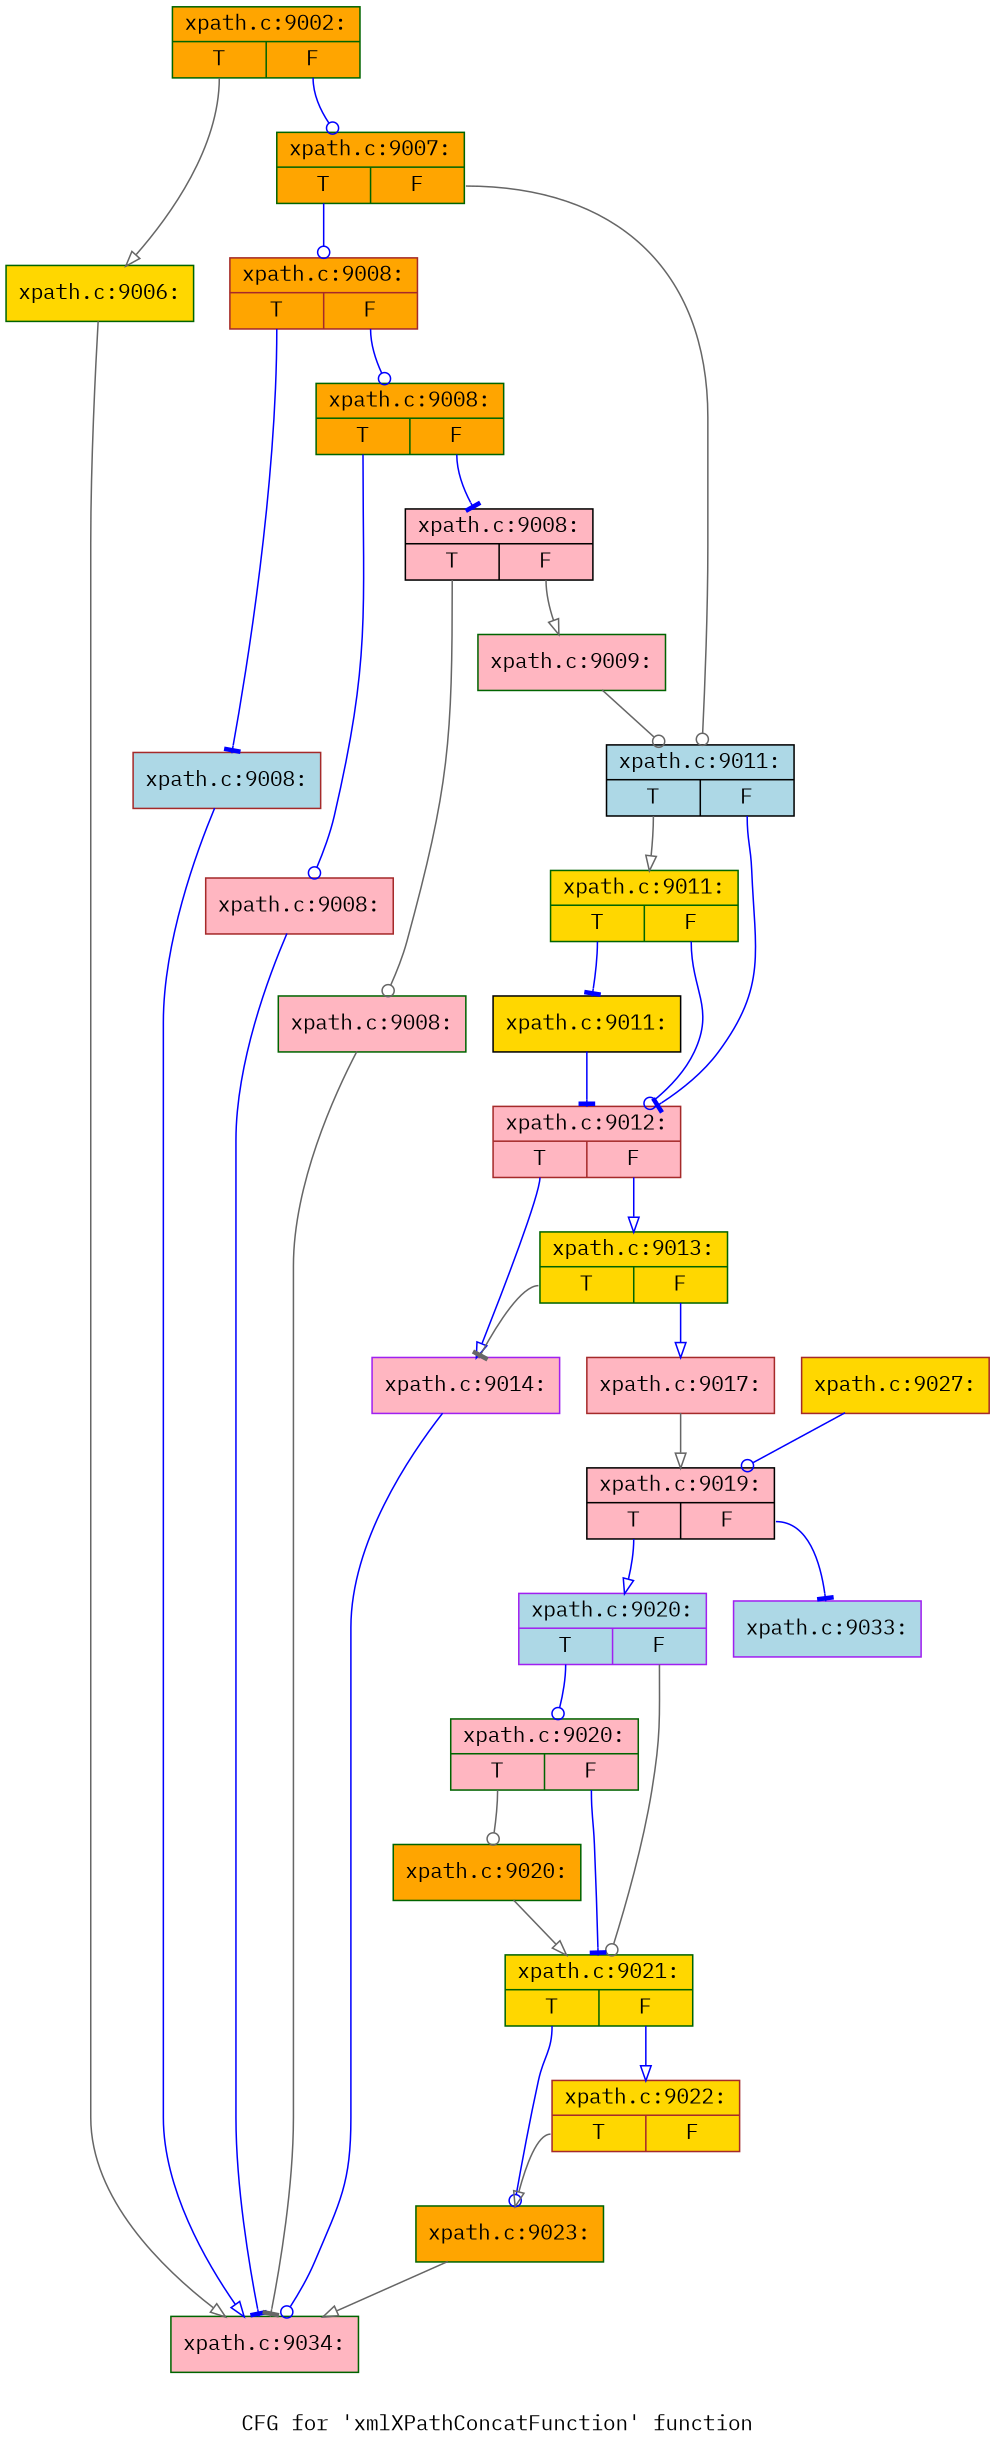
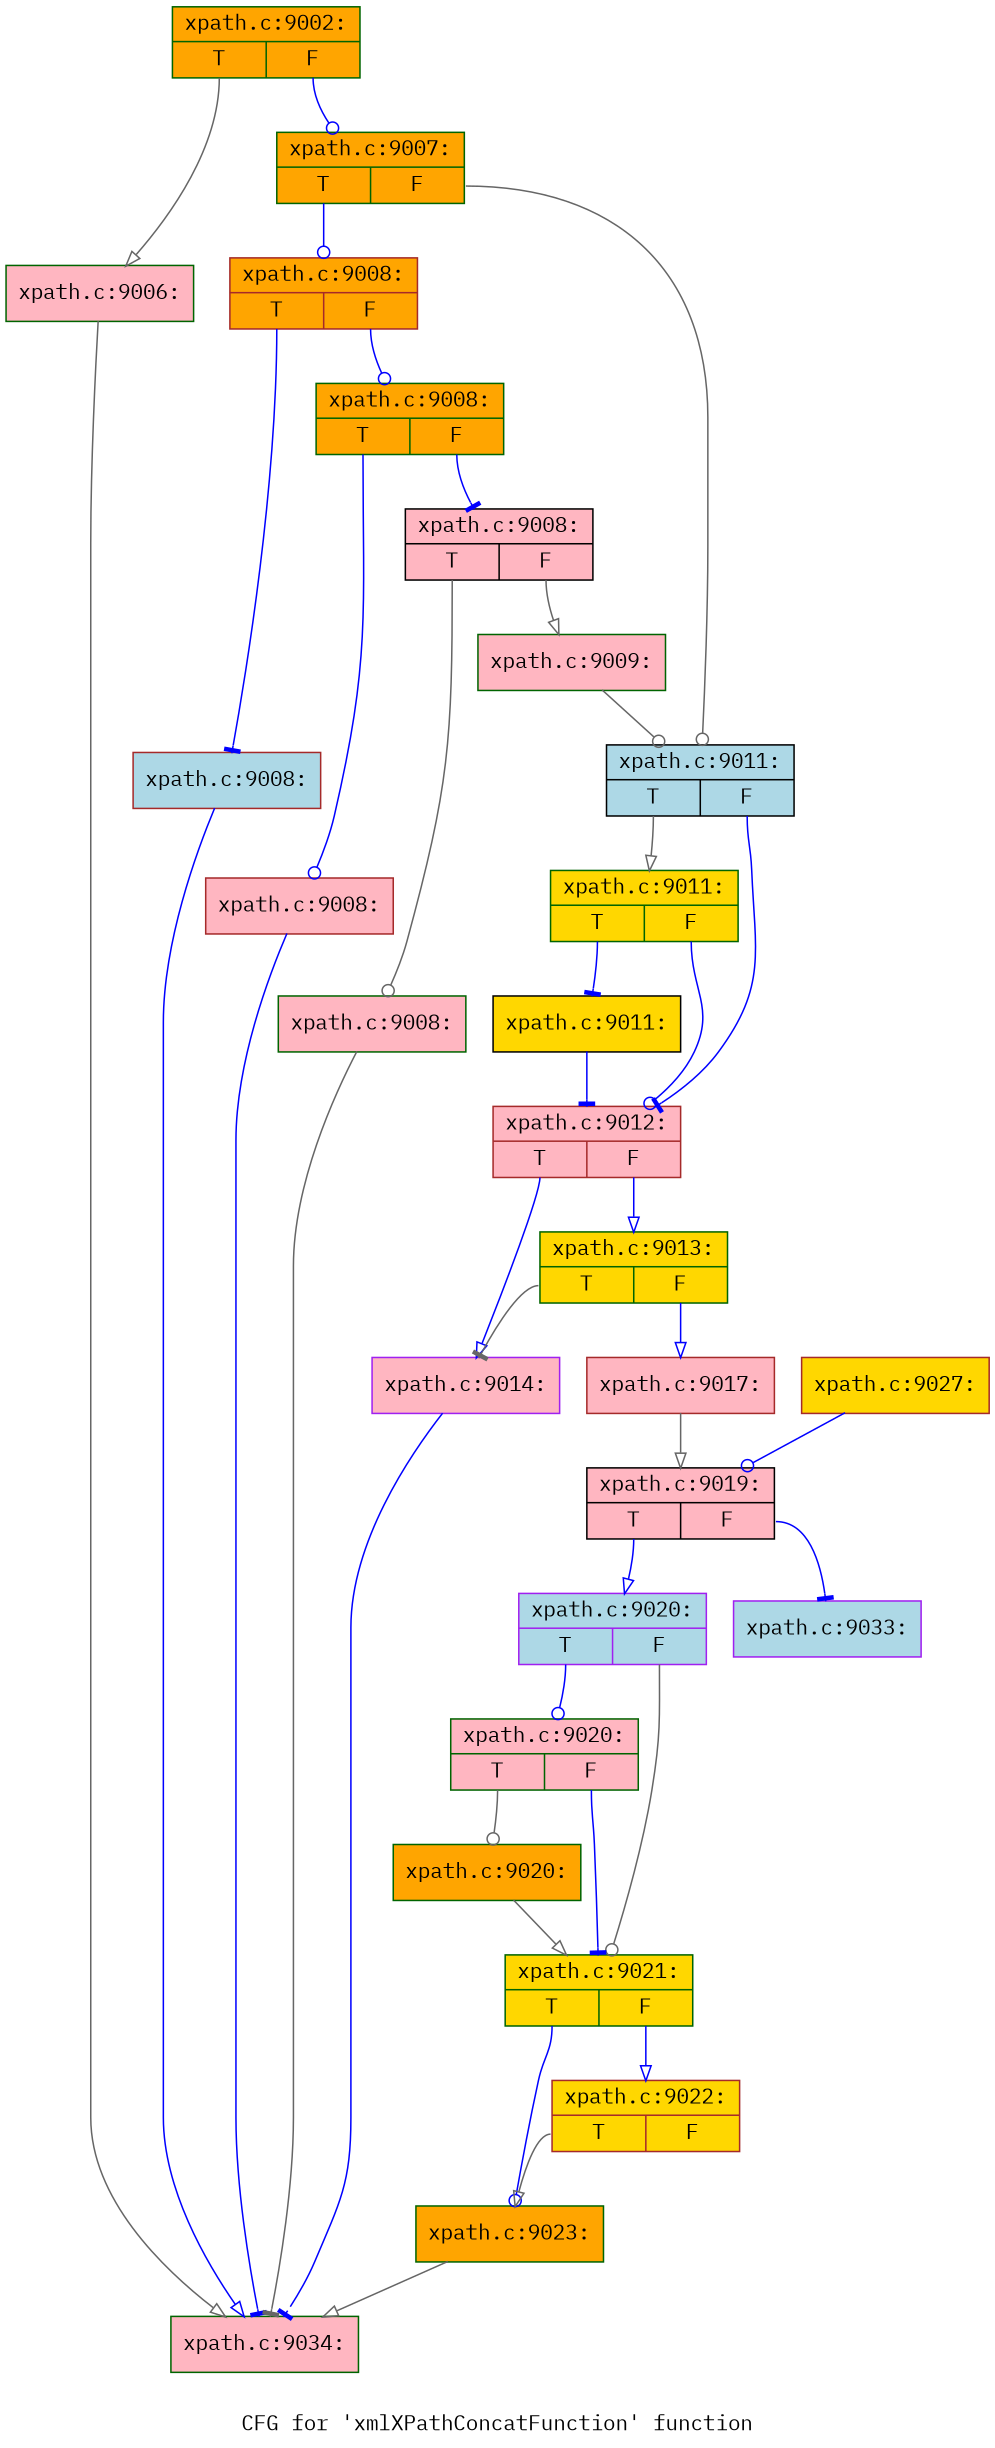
(100, 293) -> (100, 293)
(351, 1855) -> (351, 1855)
